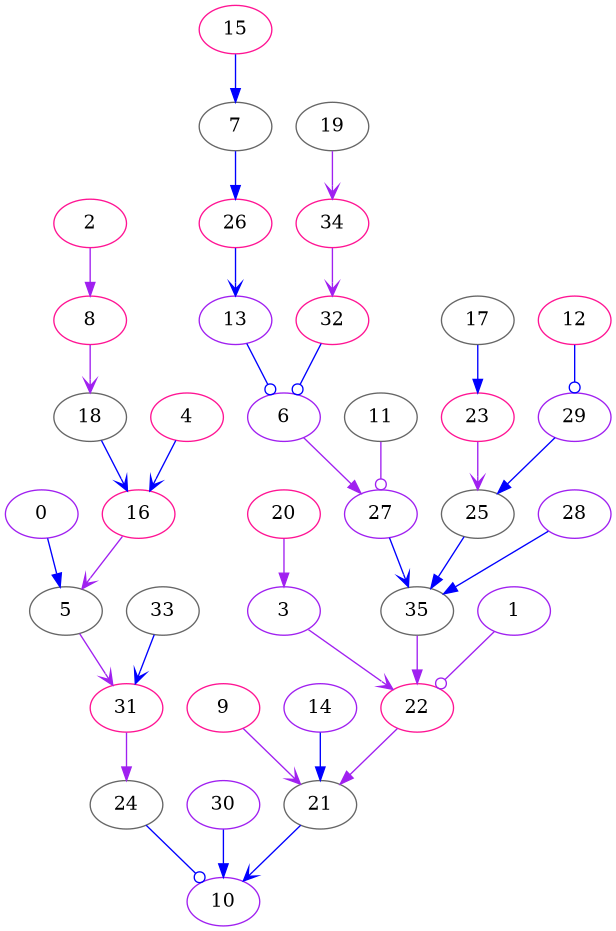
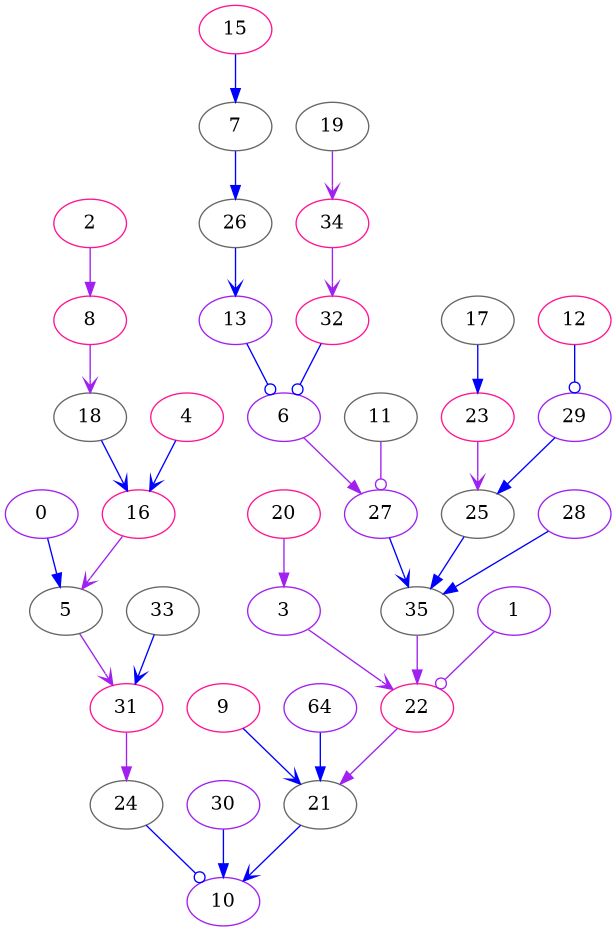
(236, 223) -> (236, 223)
(320, 708) -> (320, 708)
(267, 752) -> (267, 752)
